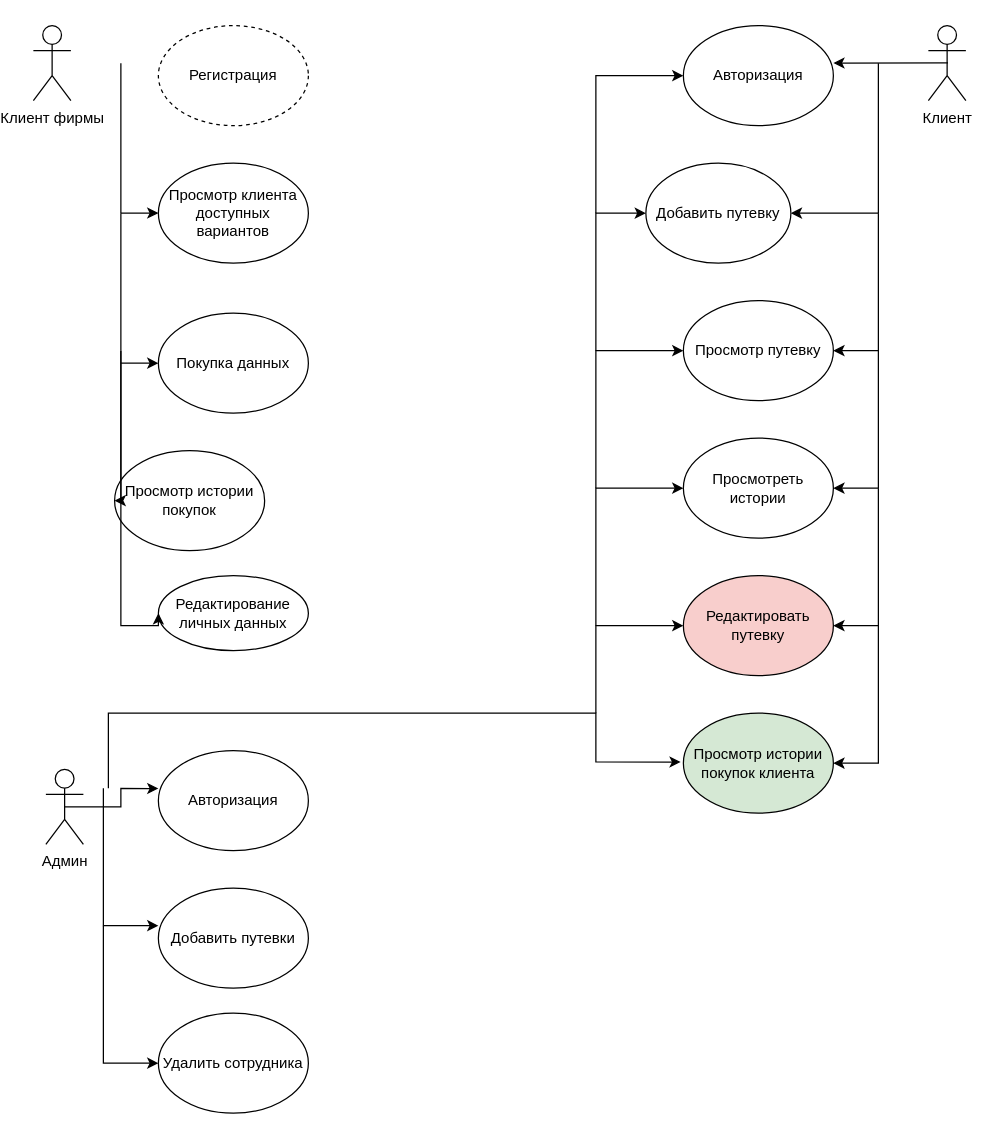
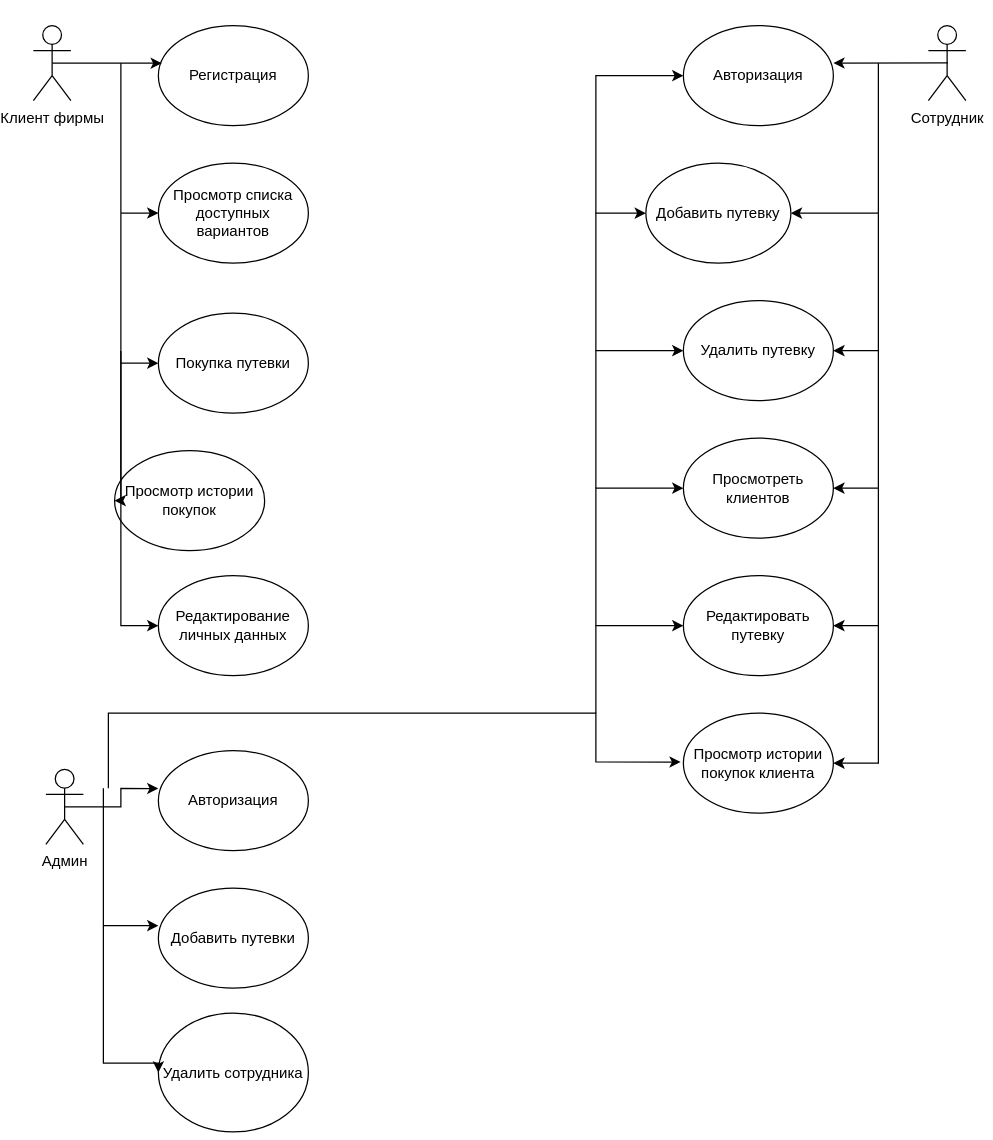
none -> (103, 63)
(233, 76) -> (233, 76)
(948, 118) -> (948, 118)
(233, 213) -> (233, 213)
(758, 351) -> (758, 351)
(233, 363) -> (233, 363)
(758, 488) -> (758, 488)
(233, 613) -> (233, 626)
(758, 626) -> (758, 626)
(758, 763) -> (758, 763)
(233, 1063) -> (233, 1073)
